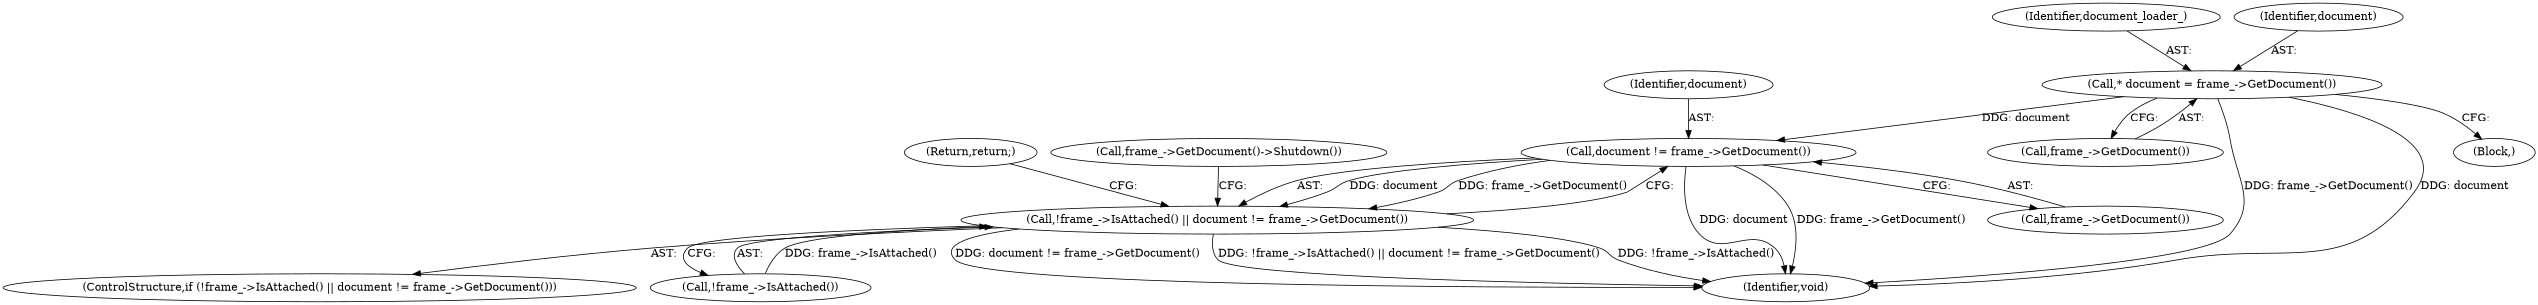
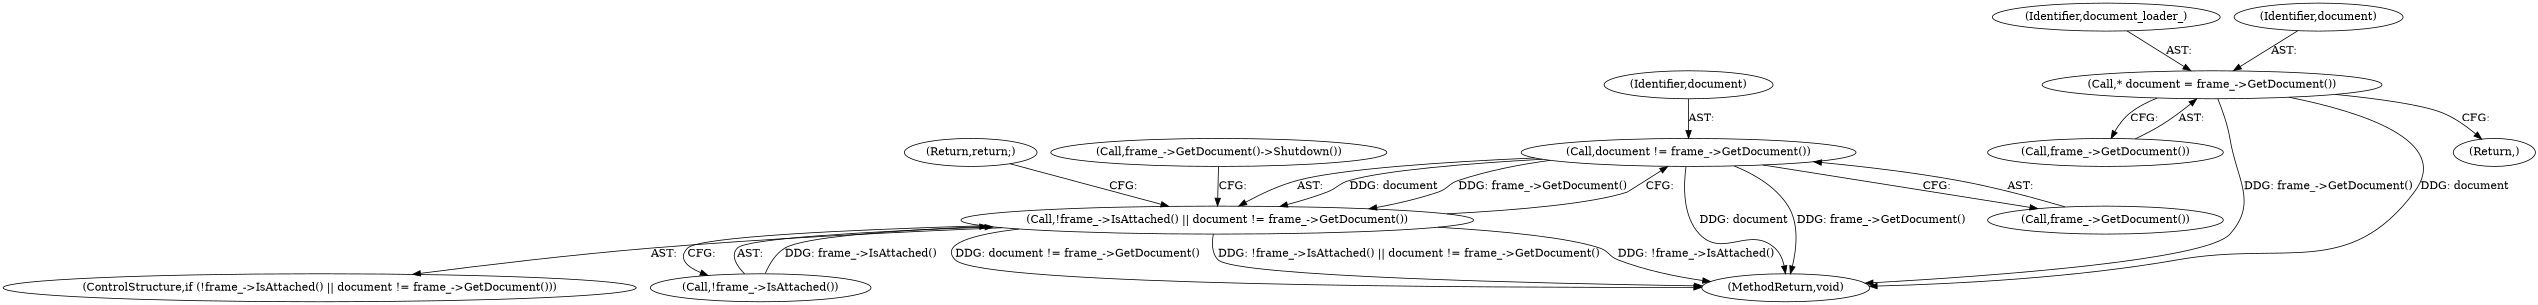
(1954, 118) -> none
(2494, 152) -> (2494, 152)
(1786, 288) -> (1786, 288)
